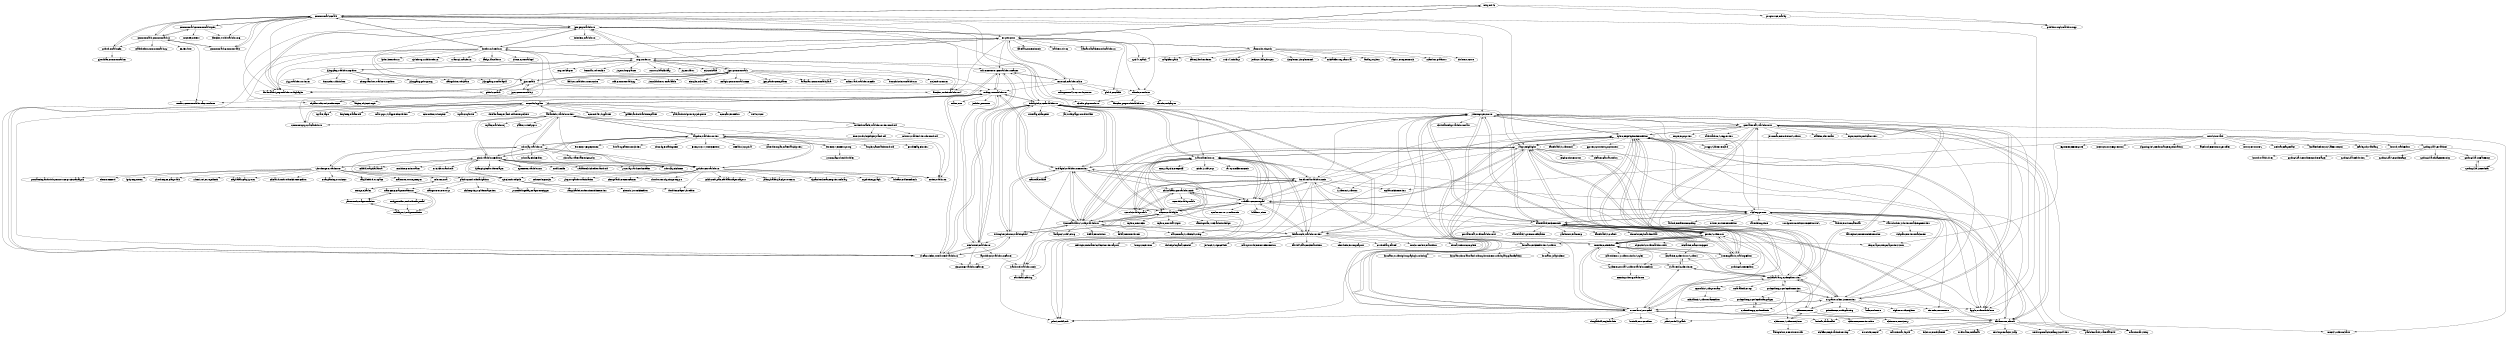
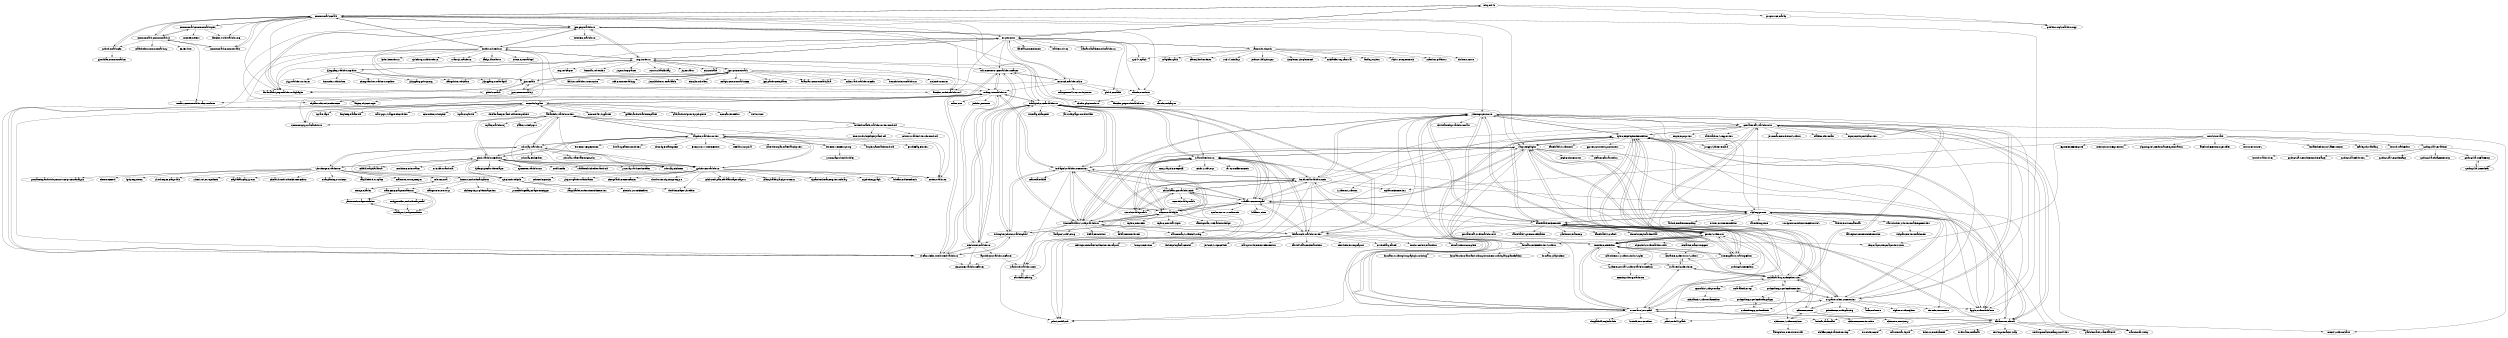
(662, 49) -> none
(2284, 147) -> none
(474, 180) -> (474, 180)
(1329, 185) -> (1341, 132)
(1046, 229) -> none
